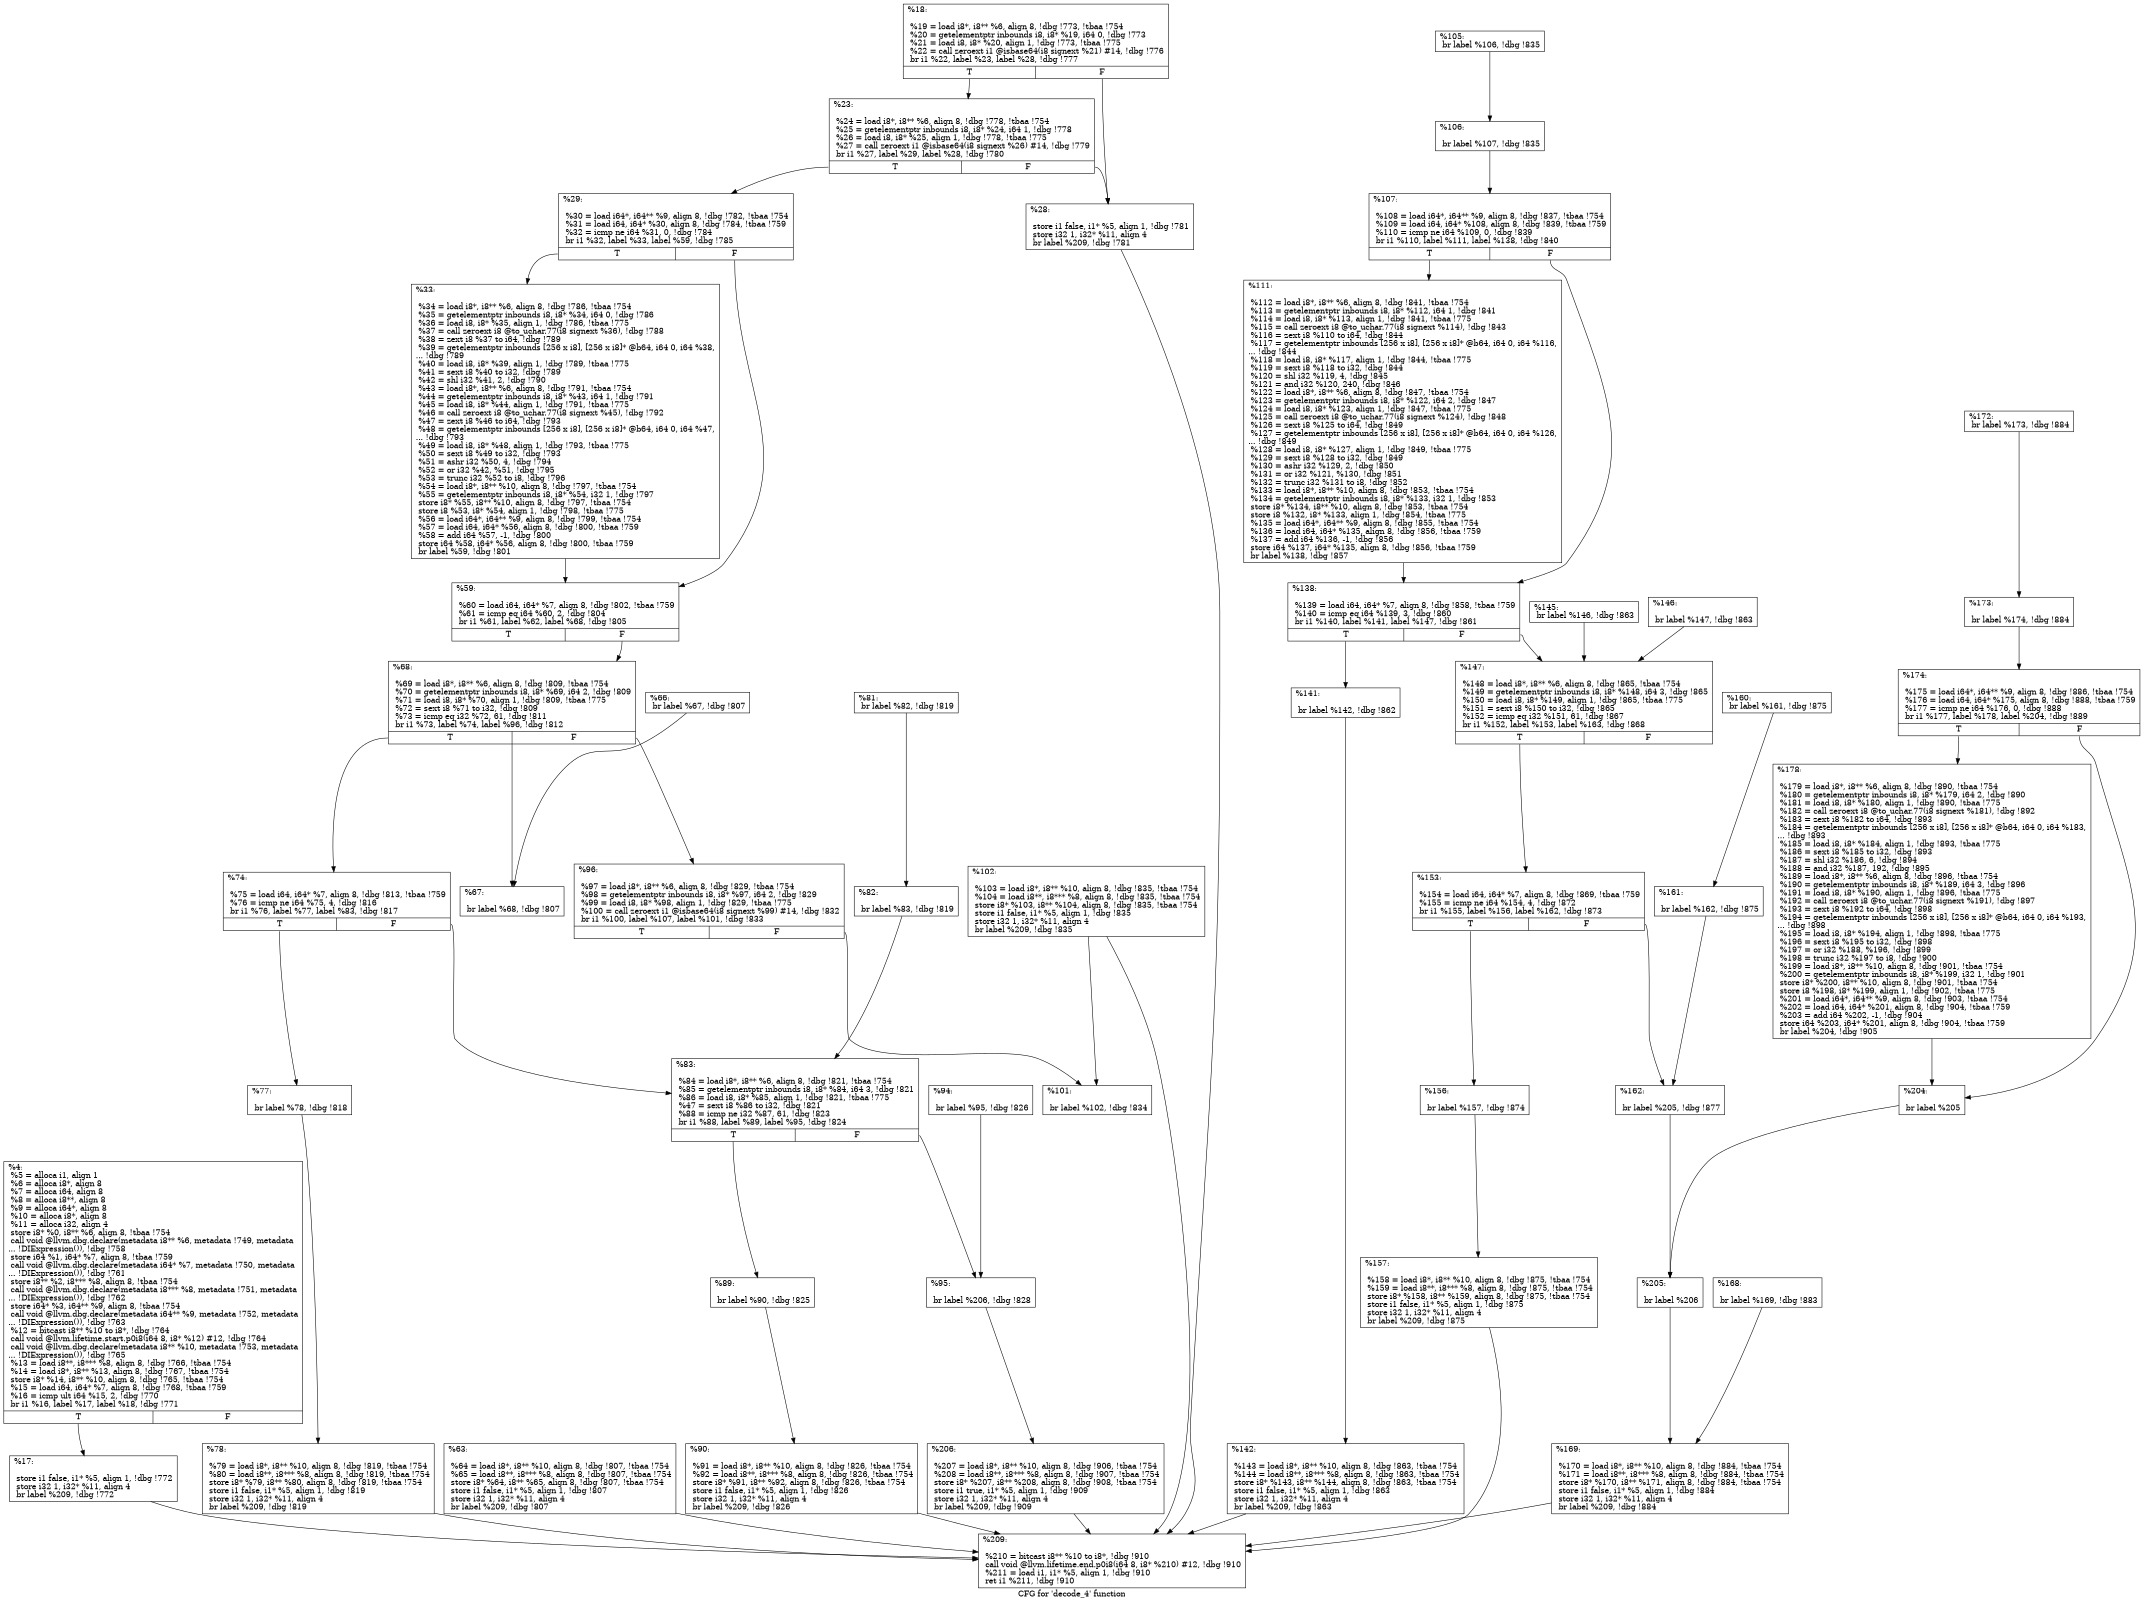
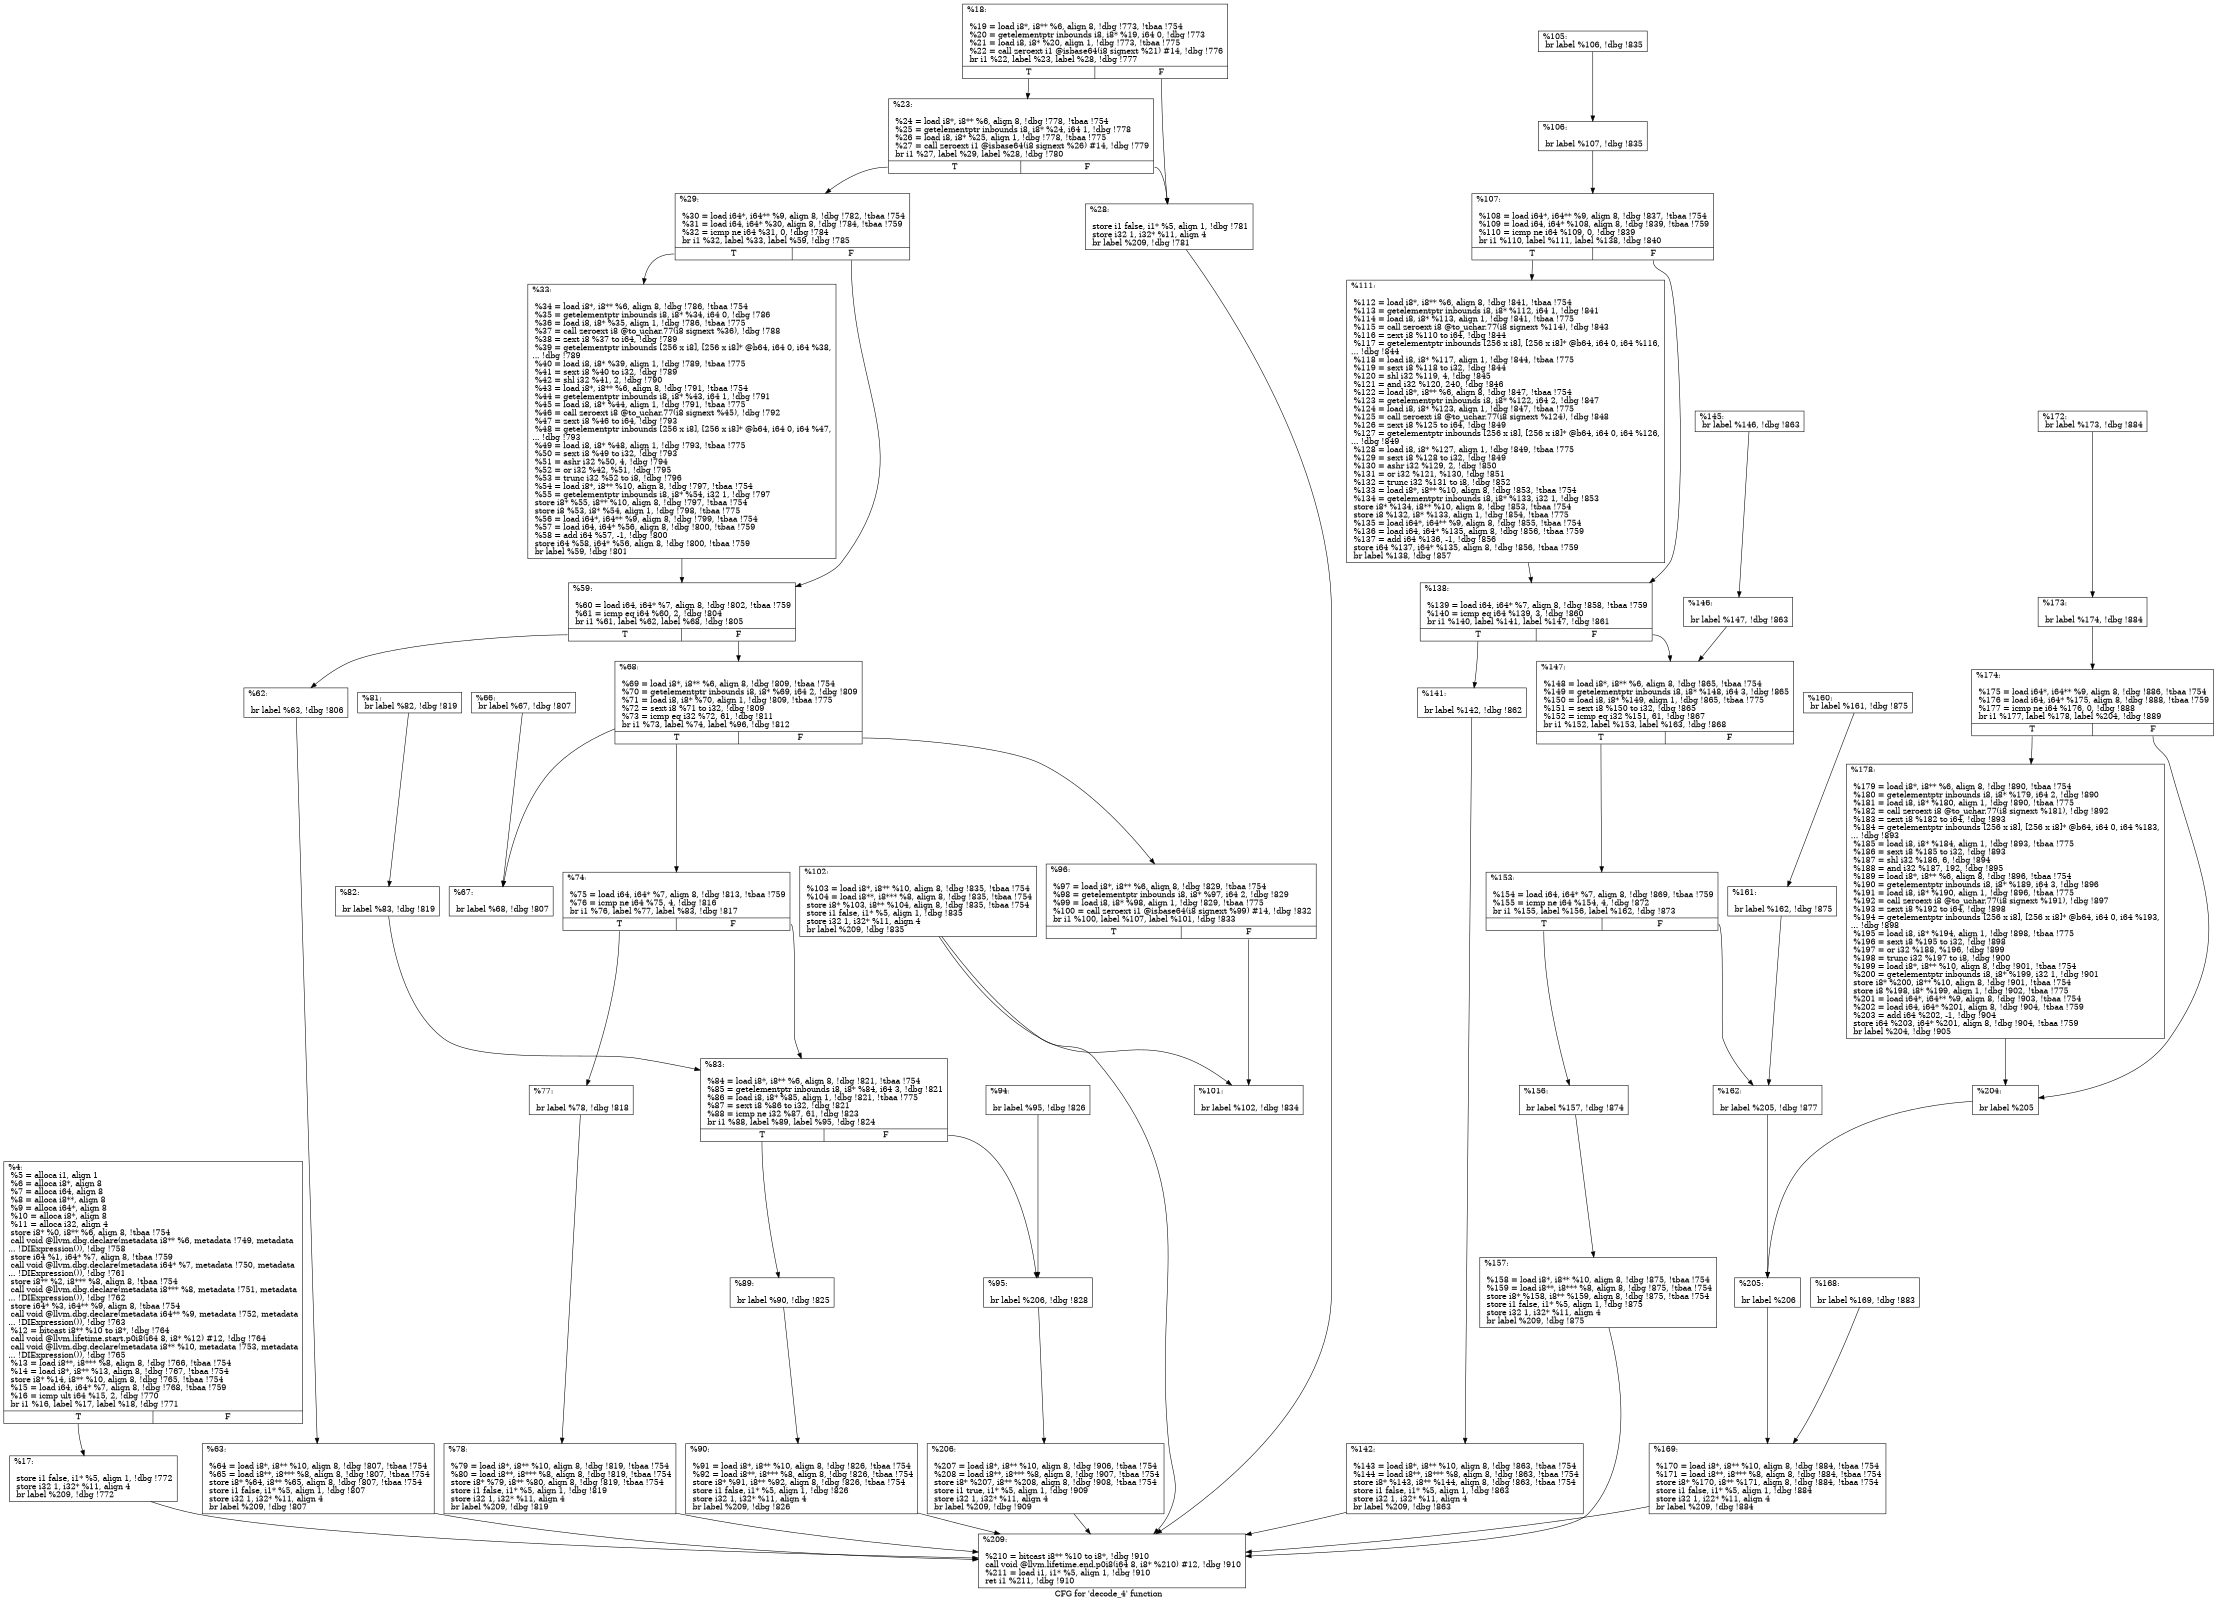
(1584, 639) -> (1744, 512)
none -> (296, 703)
(749, 1106) -> (777, 1106)
(1614, 1499) -> (1712, 1499)
